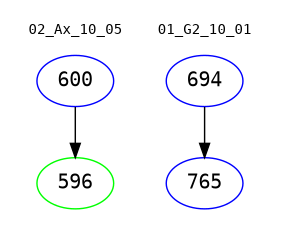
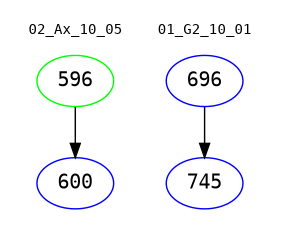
(205, 81) -> (205, 81)
(75, 125) -> (75, 125)
(205, 183) -> (205, 183)
